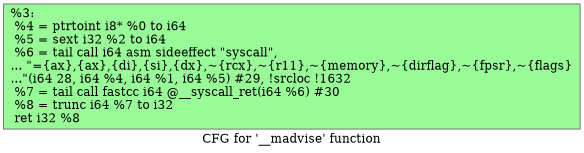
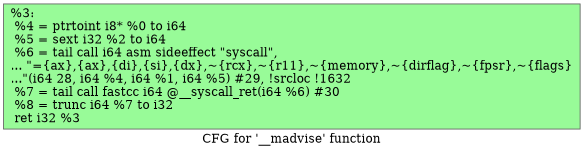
(46, 119) -> (46, 119)
